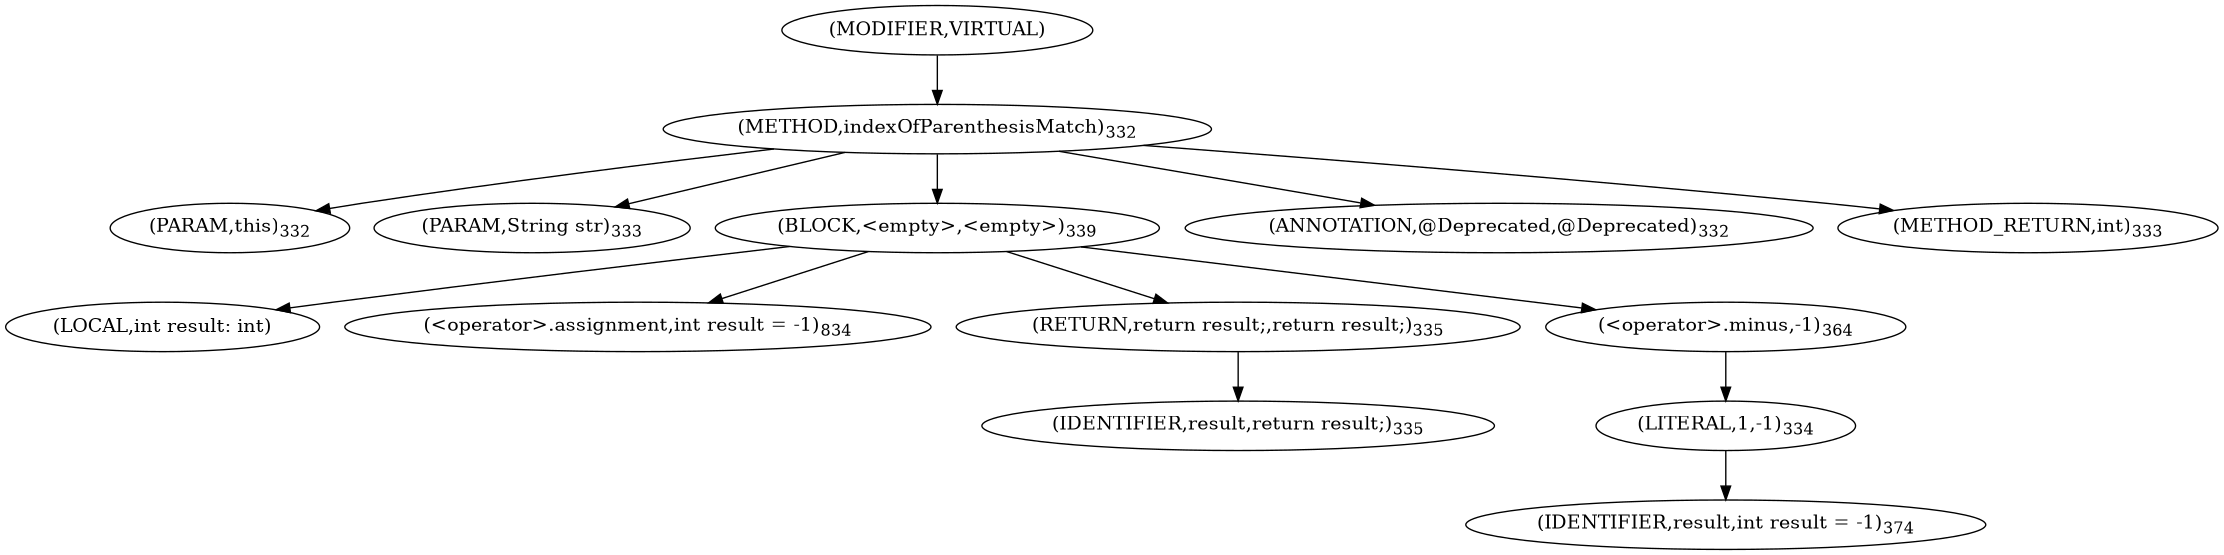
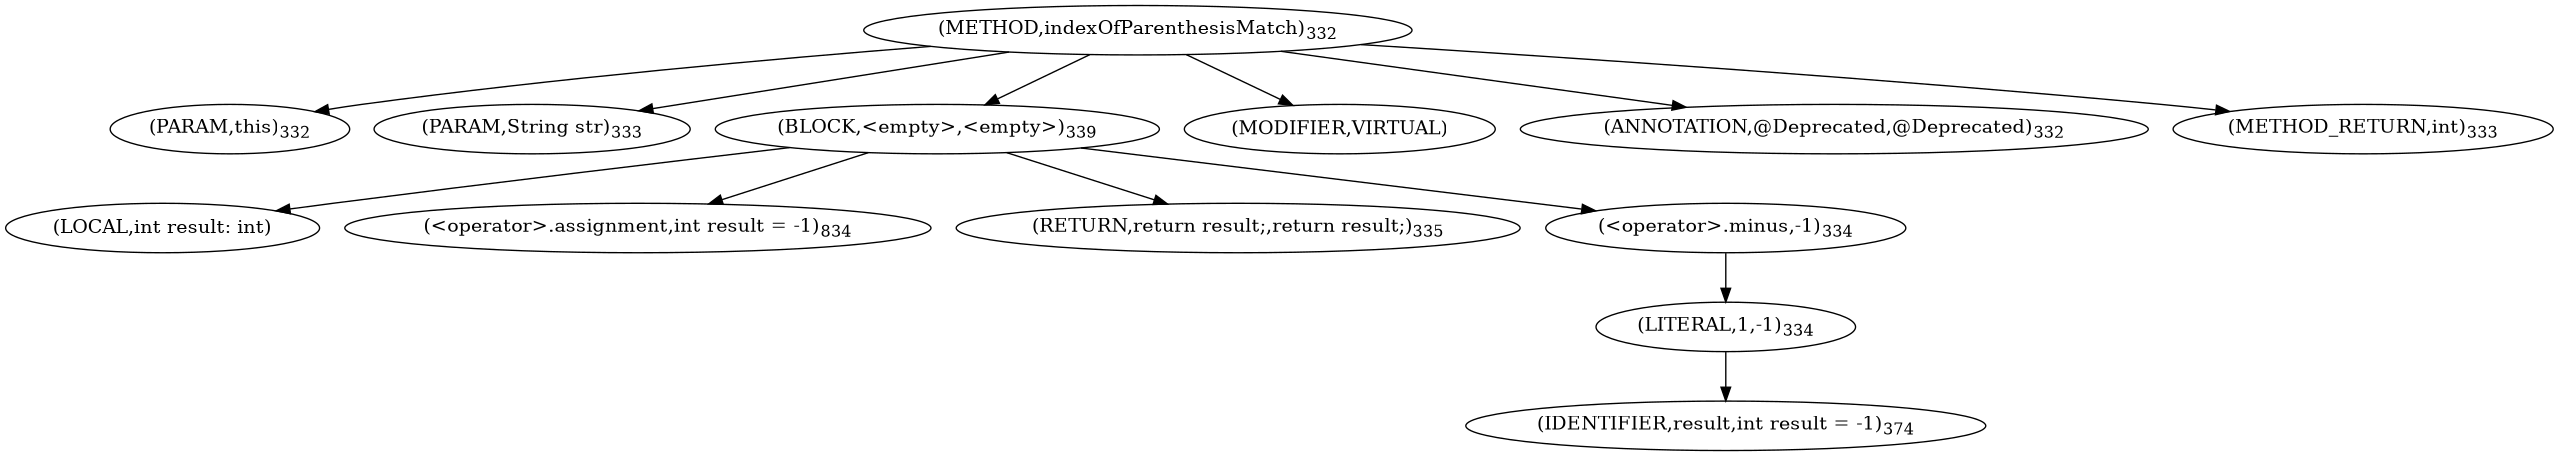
(937, 73) -> (1233, 77)
(1838, 325) -> (1838, 226)
(1238, 426) -> none
